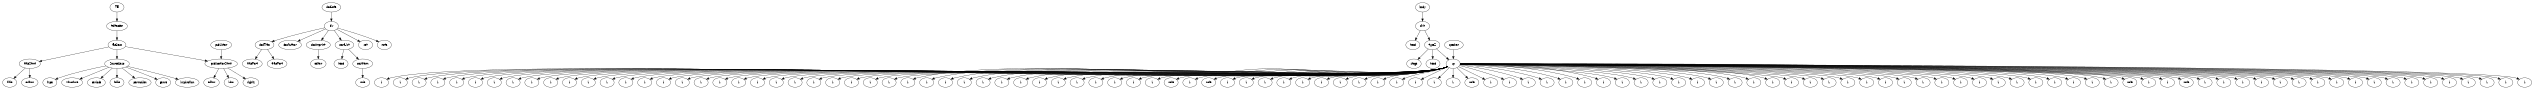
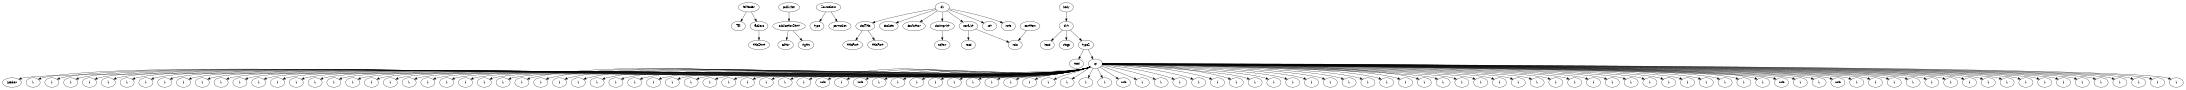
(117, 15) -> (744, 16)
(331, 15) -> (917, 16)
(117, 53) -> none
(353, 53) -> (991, 35)
(1424, 53) -> (1066, 34)
(1454, 53) -> (556, 74)
(165, 54) -> none
(10, 83) -> none
(30, 83) -> none
(72, 83) -> none
(96, 83) -> none
(117, 83) -> none
(163, 83) -> none
(187, 83) -> none
(231, 83) -> none
